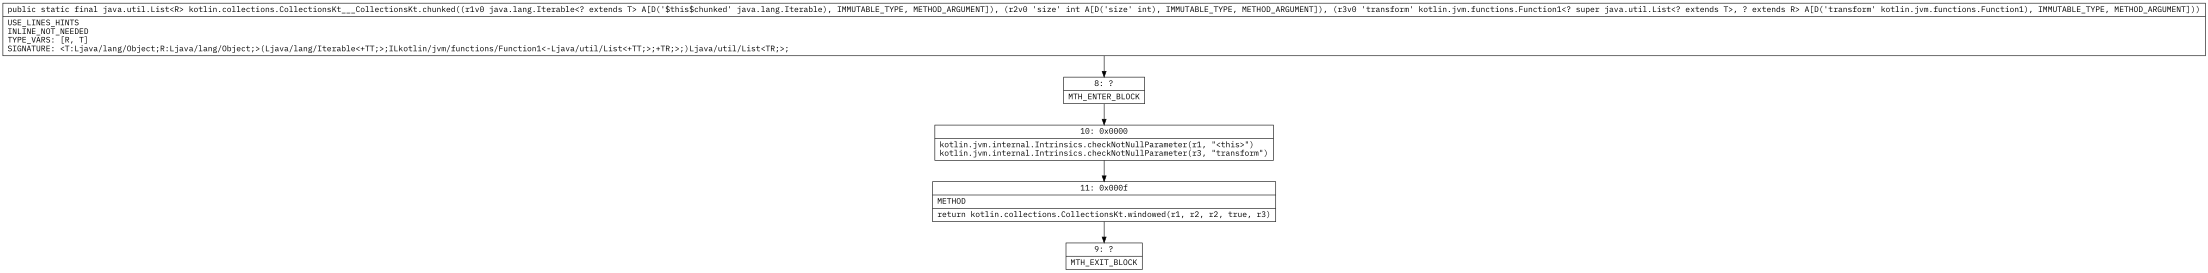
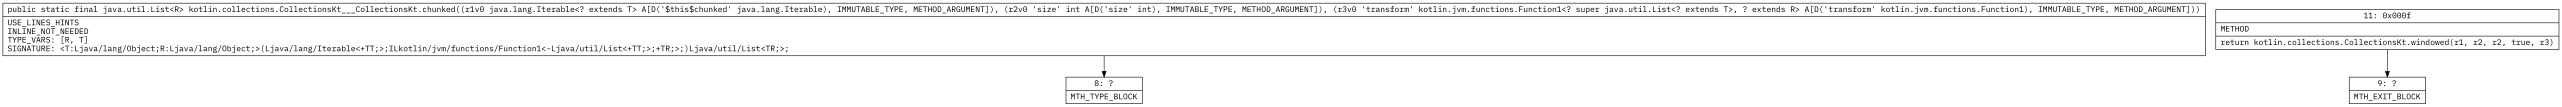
(1104, 97) -> (1104, 97)
(1104, 143) -> none
